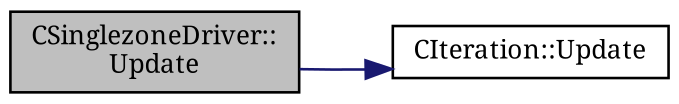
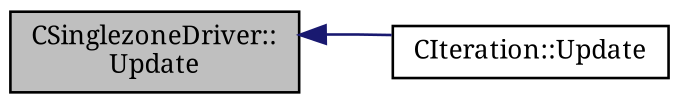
(332, 70) -> (359, 35)
